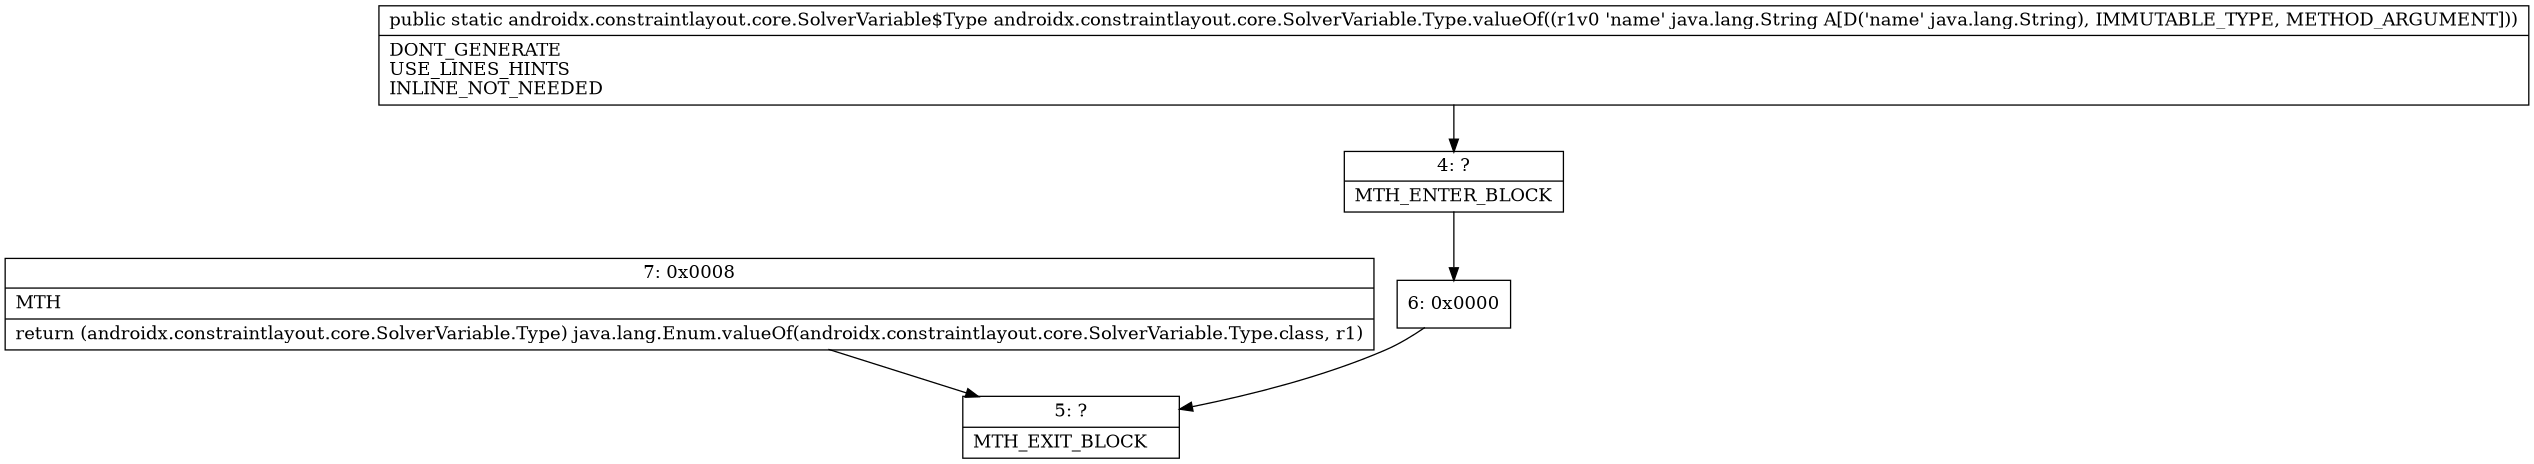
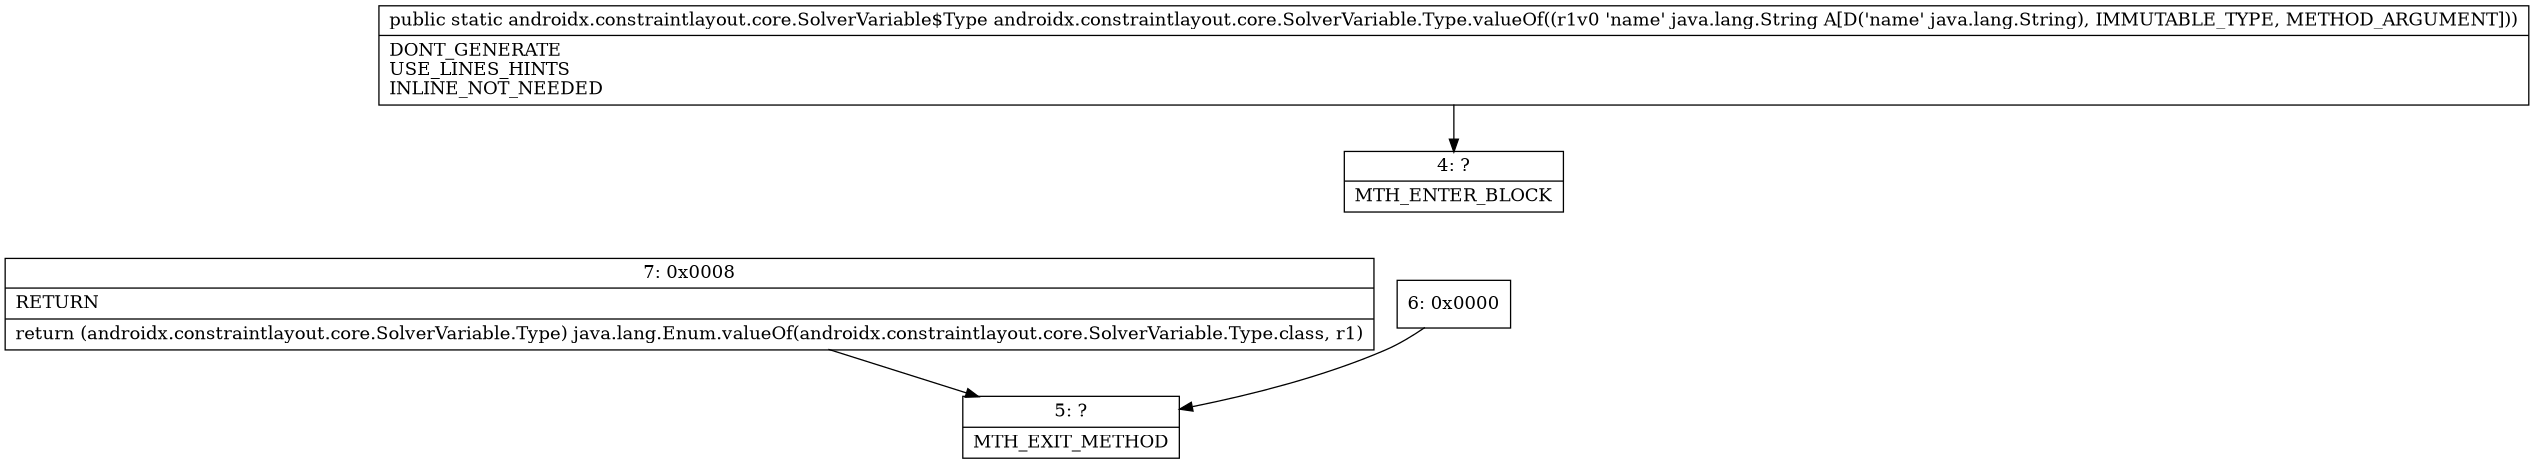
(1454, 239) -> none
(39, 303) -> (57, 303)
(1061, 442) -> (1071, 442)
